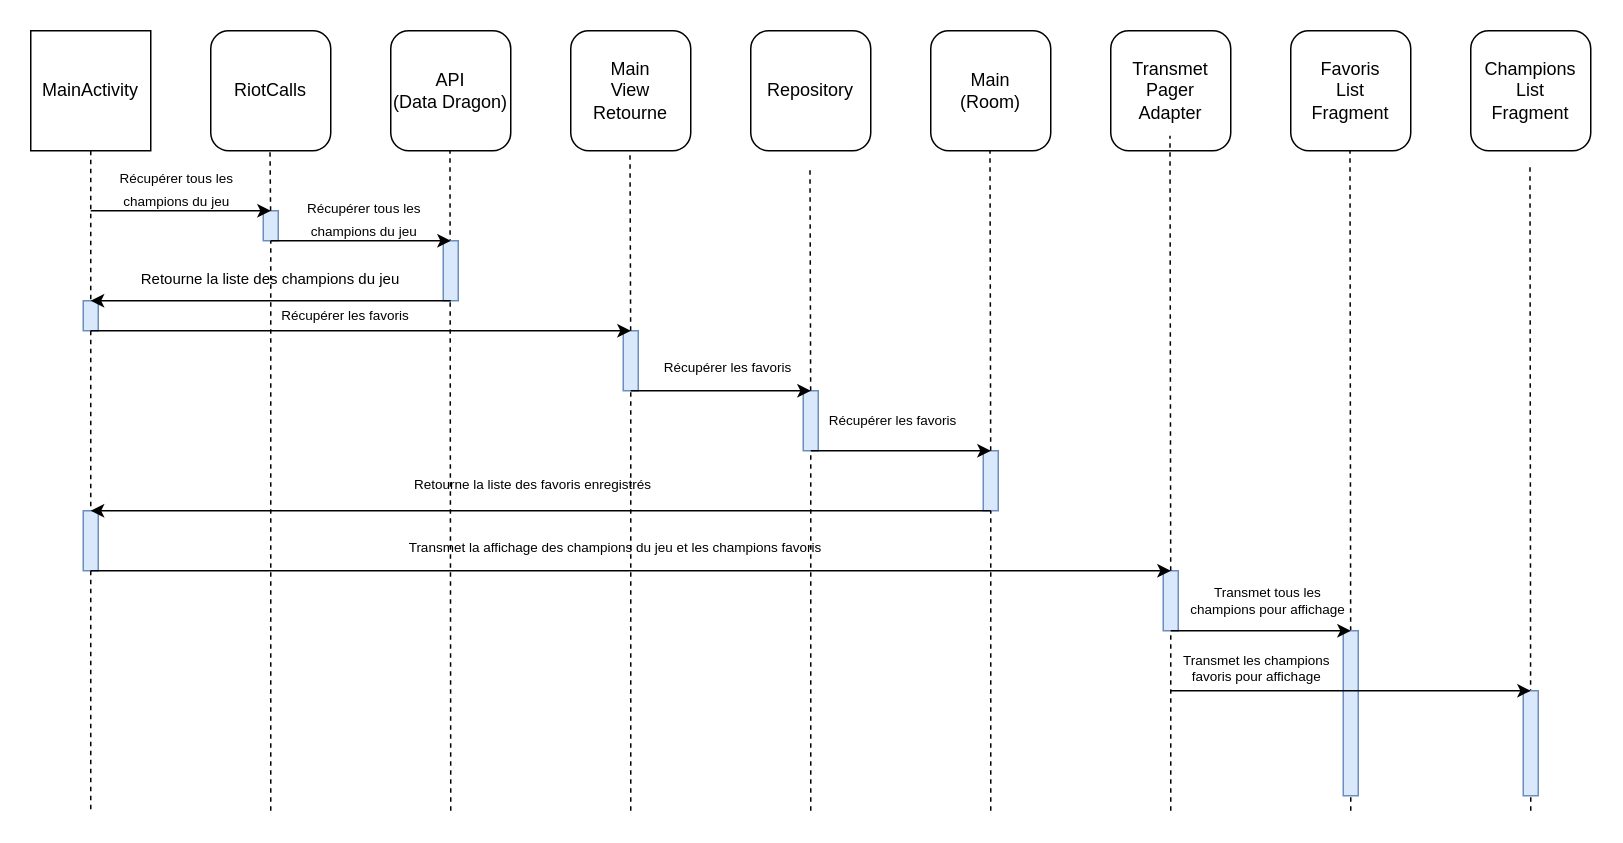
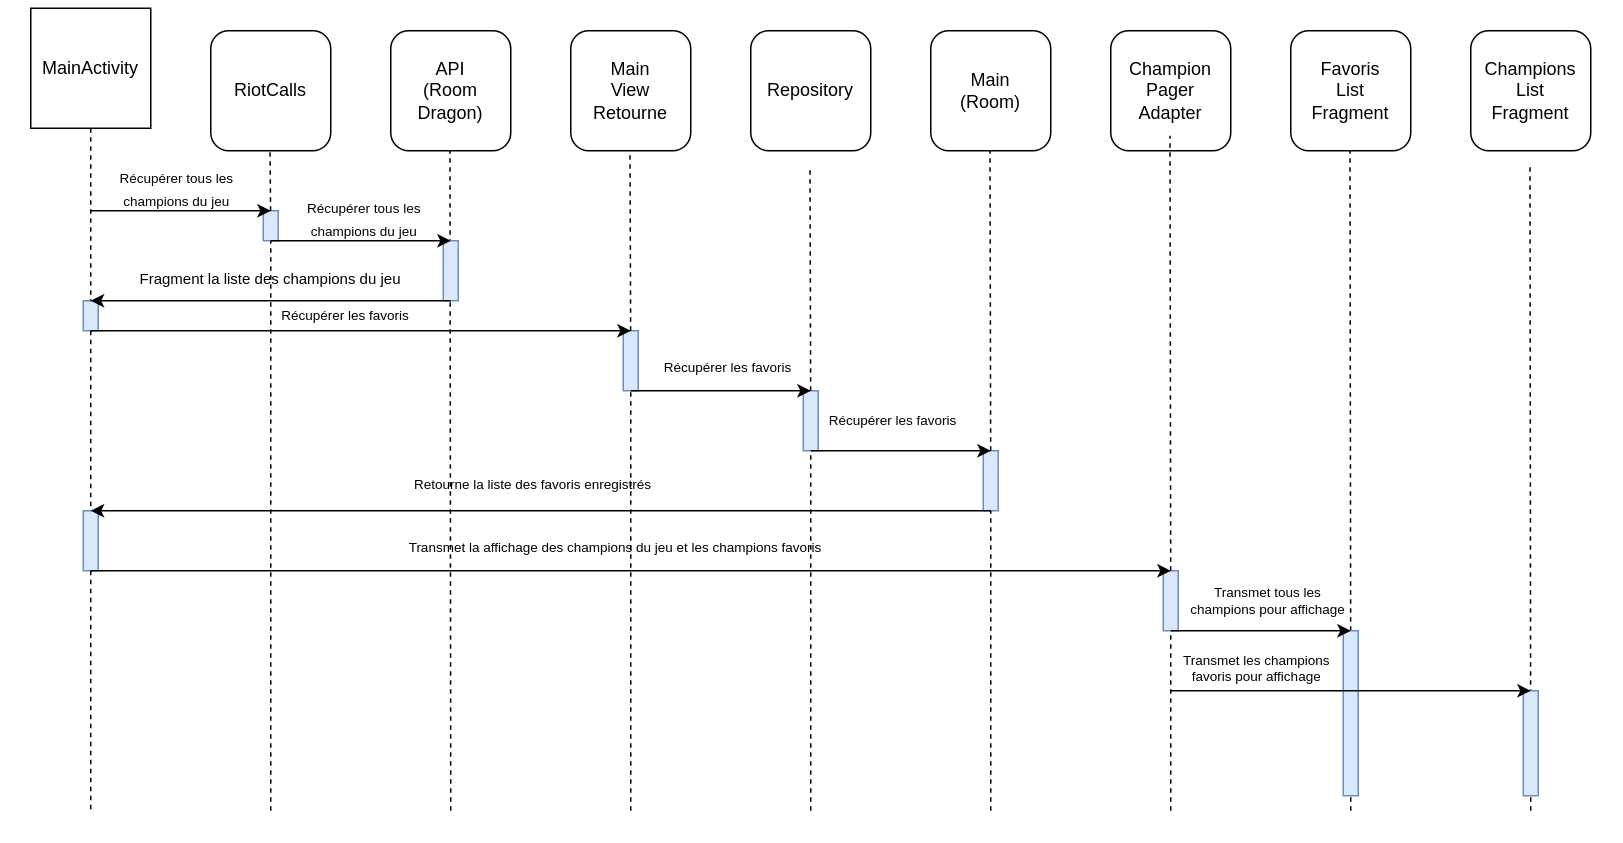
(91, 91) -> (91, 68)
(451, 91) -> (451, 91)
(1171, 91) -> (1171, 91)
(271, 278) -> (271, 278)
